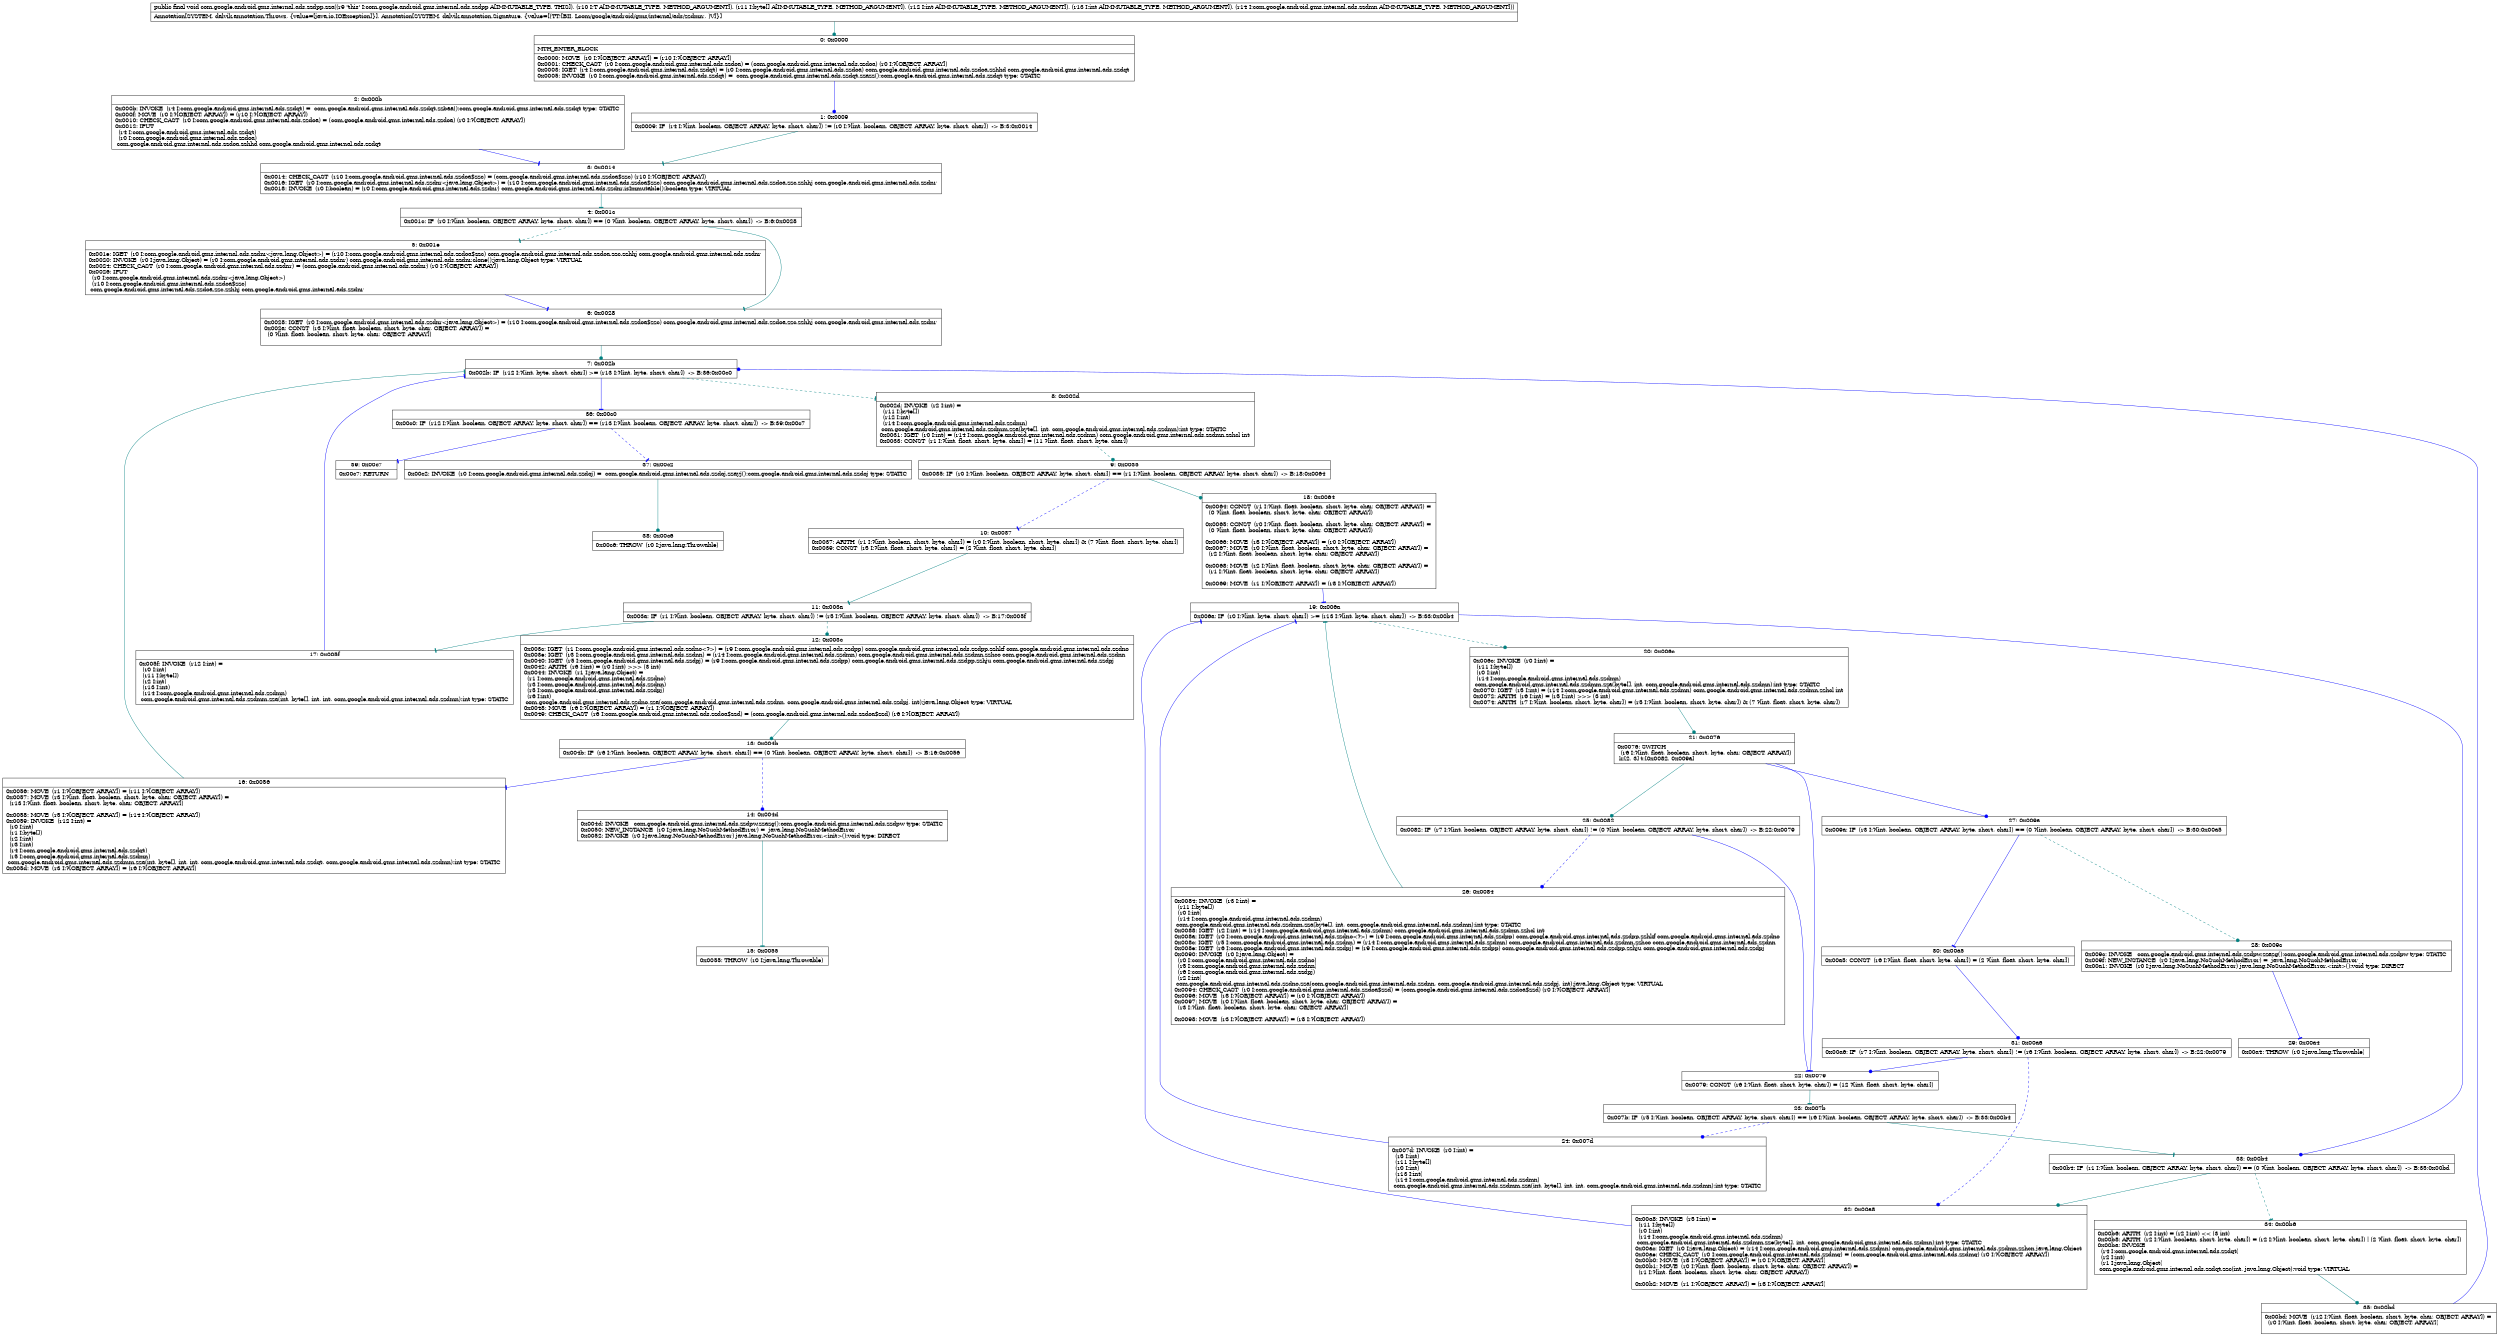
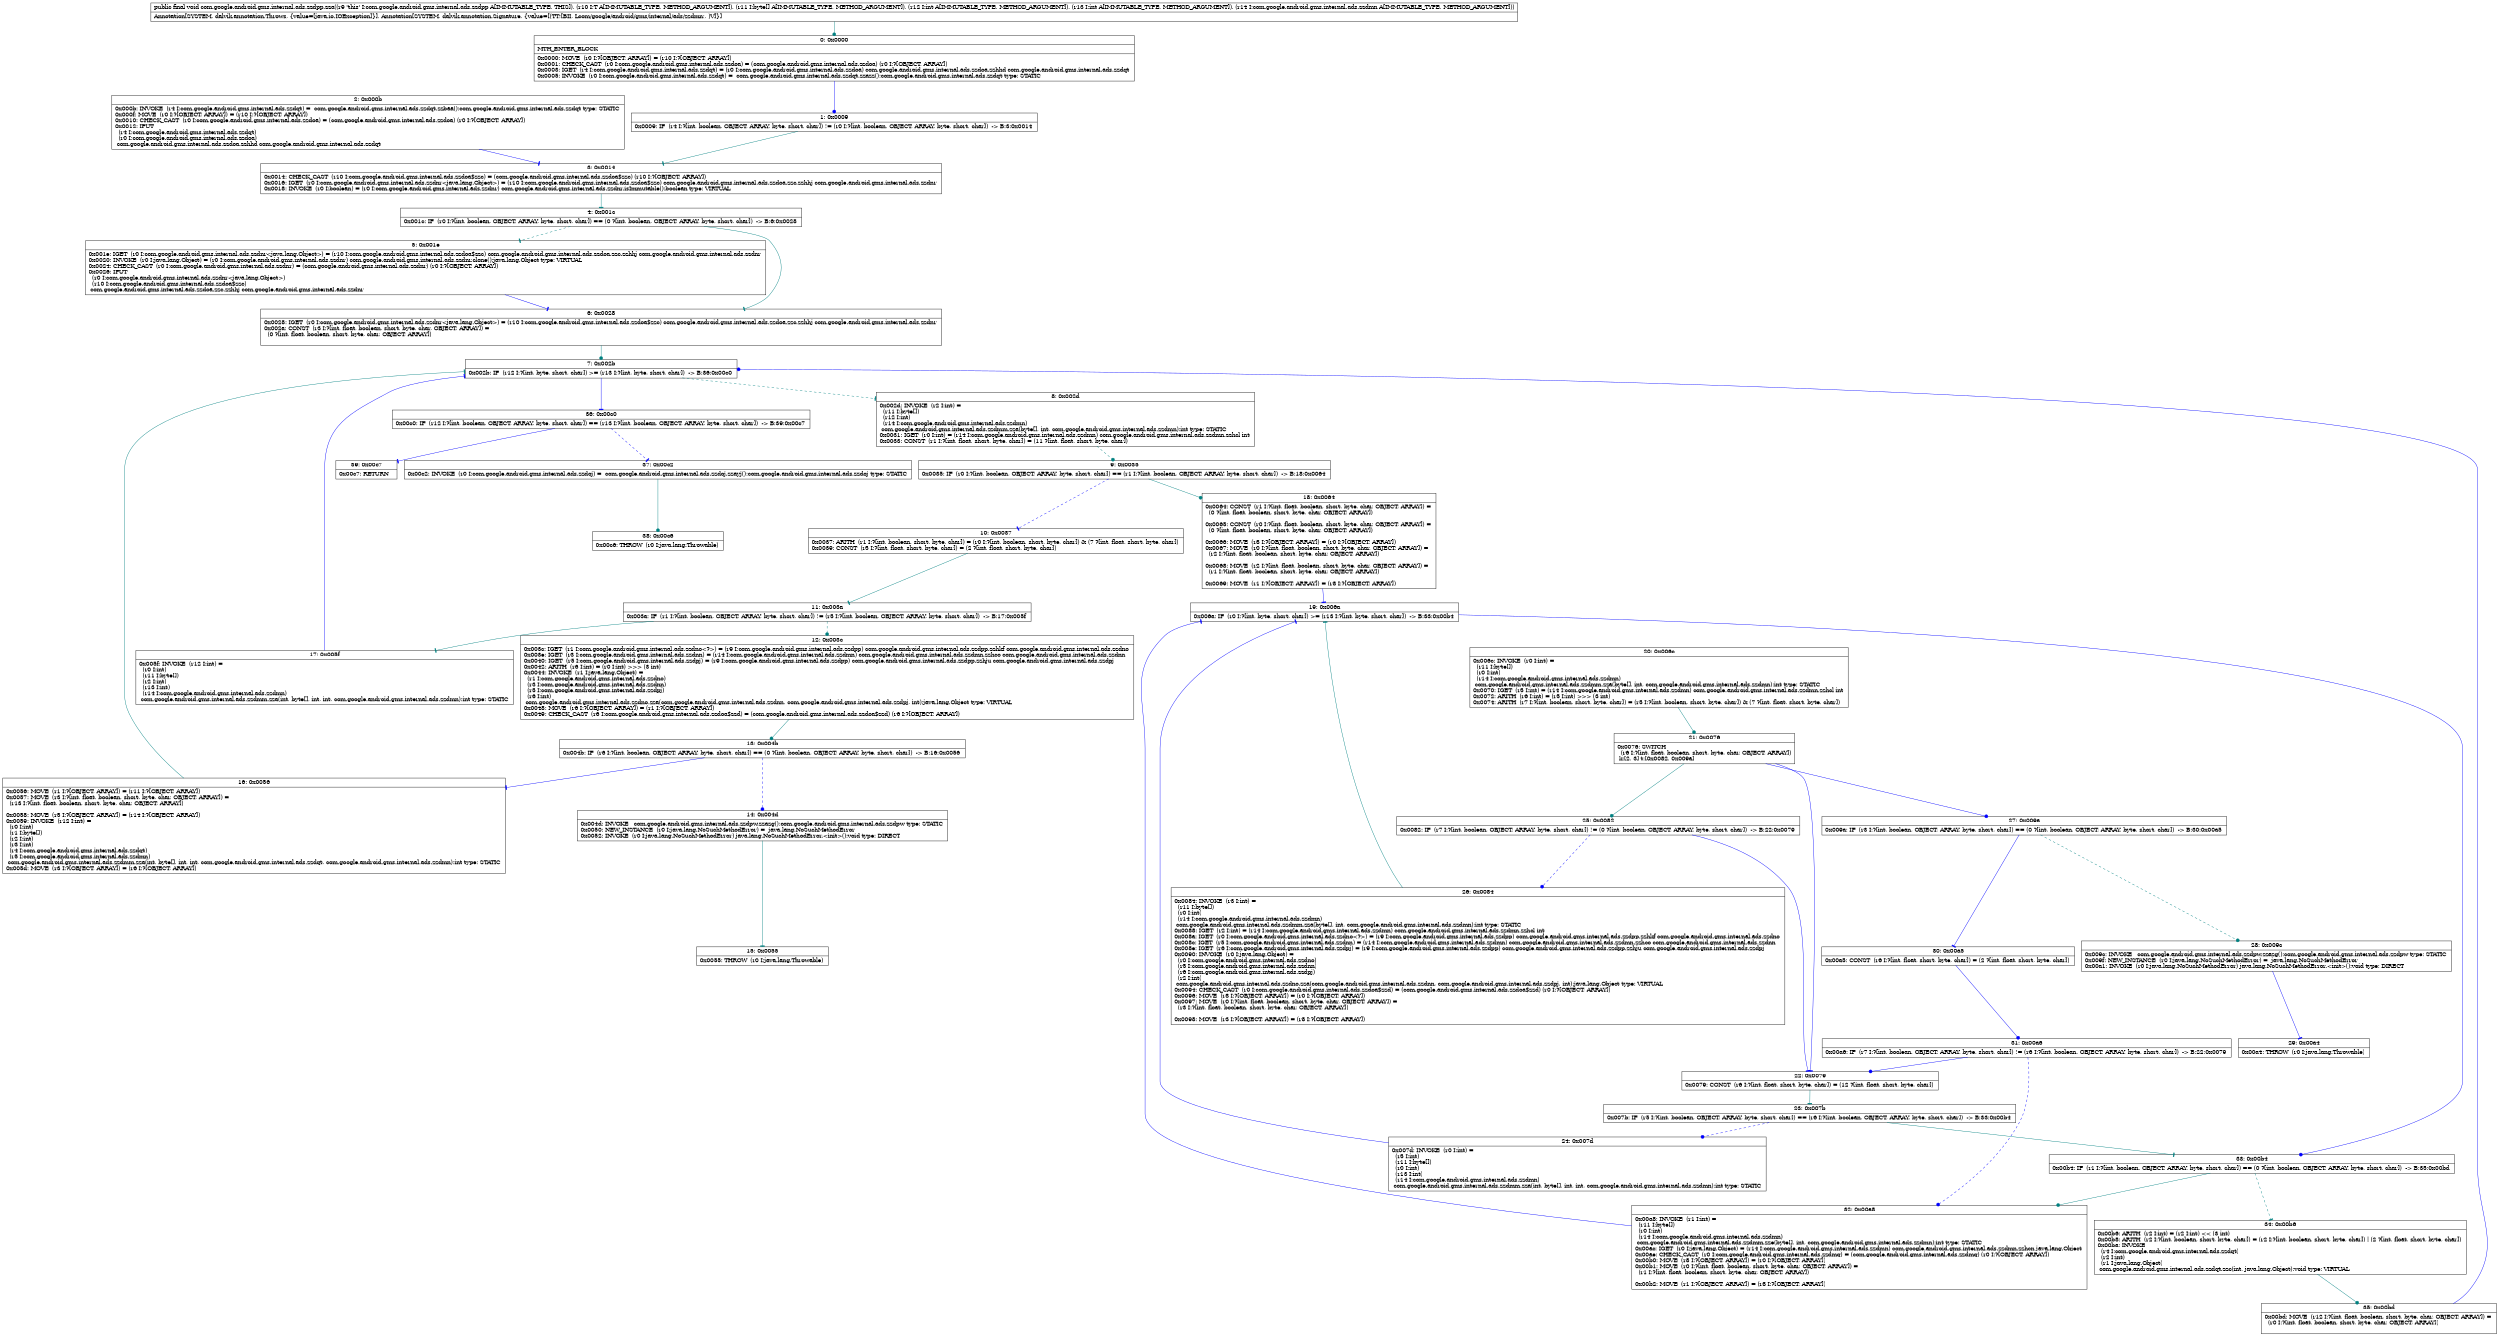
(1437, 634) -> none
(1677, 1219) -> (1677, 1219)
